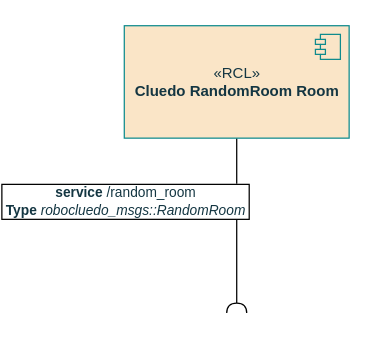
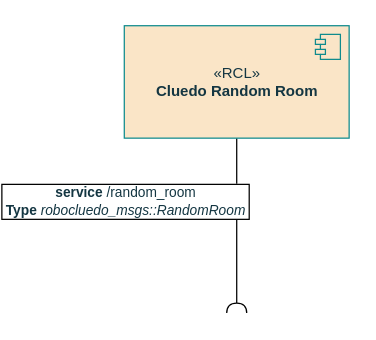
(238, 82) -> (238, 82)
